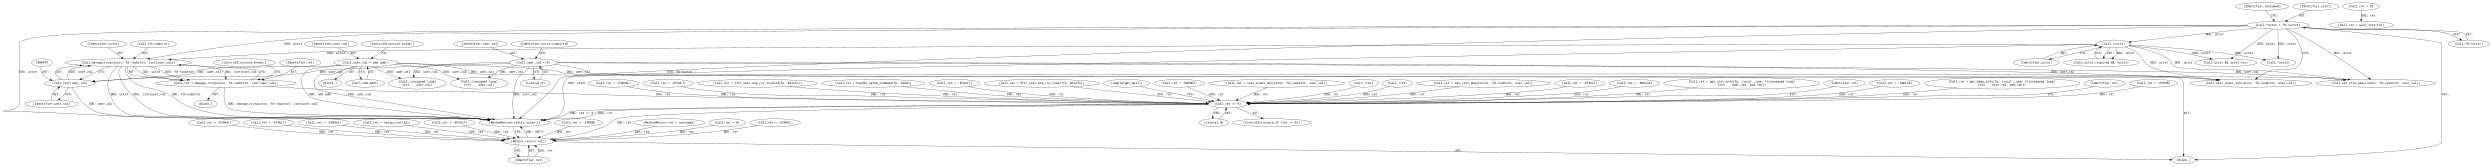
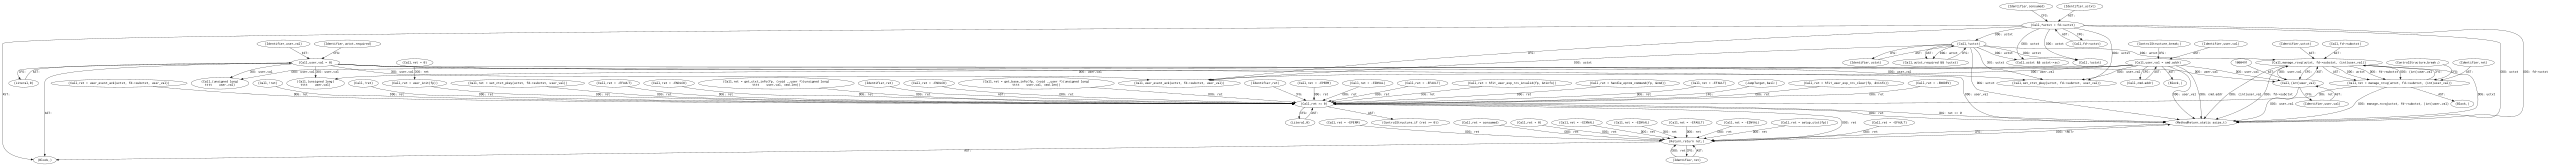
(1145, 29) -> none
none -> (668, 98)
(669, 123) -> (1480, 123)
